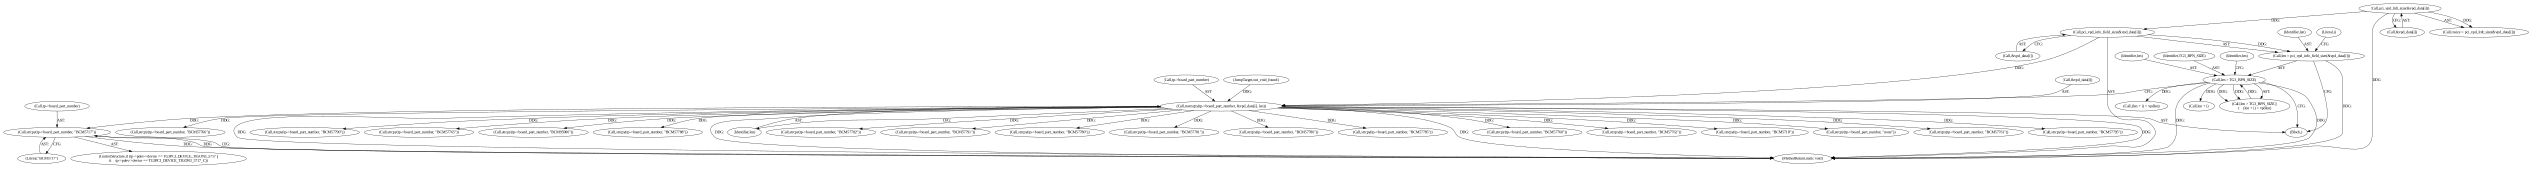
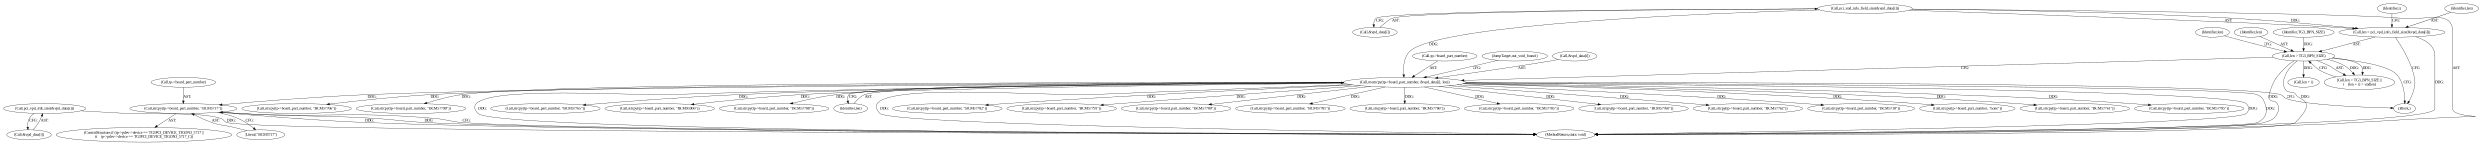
(2257, 20) -> none
(2329, 32) -> (2392, 8)
(2479, 32) -> none
(2217, 68) -> (2309, 44)
(1248, 92) -> (1477, 68)
(2253, 92) -> (2324, 68)
(2141, 106) -> none
(2165, 120) -> (2291, 97)
